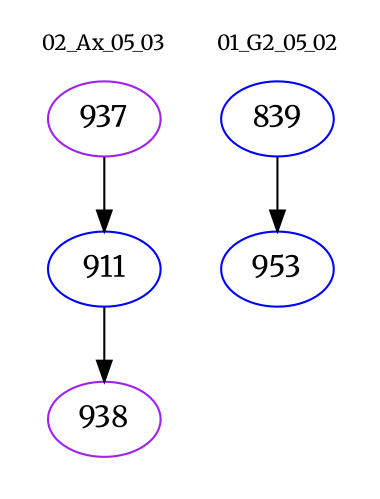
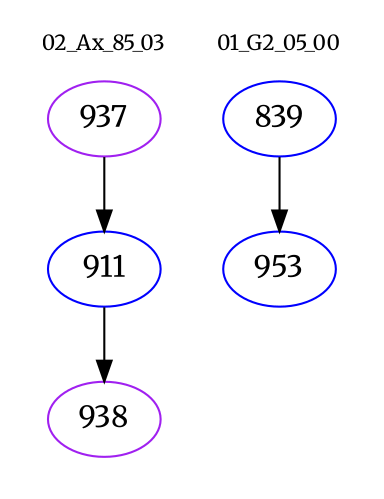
(104, 45) -> (104, 45)
(277, 45) -> (280, 45)
